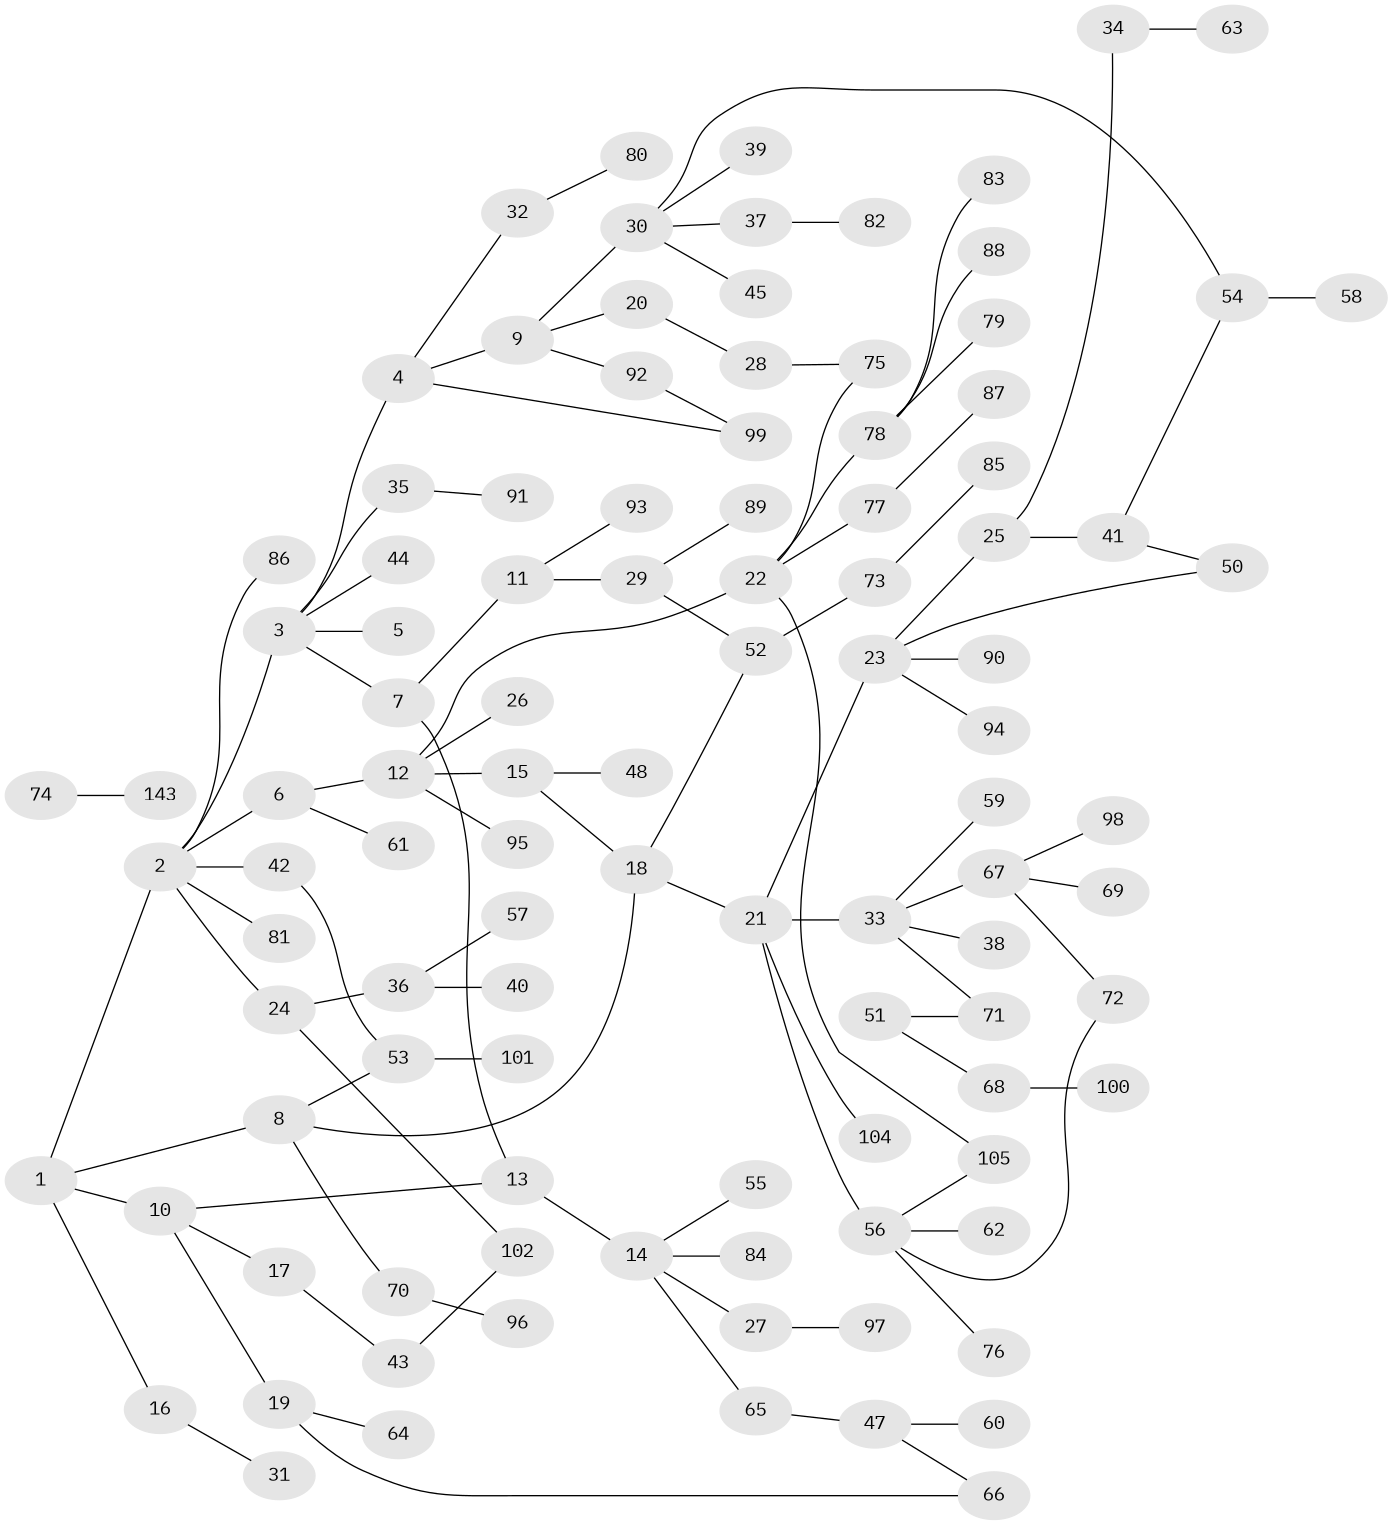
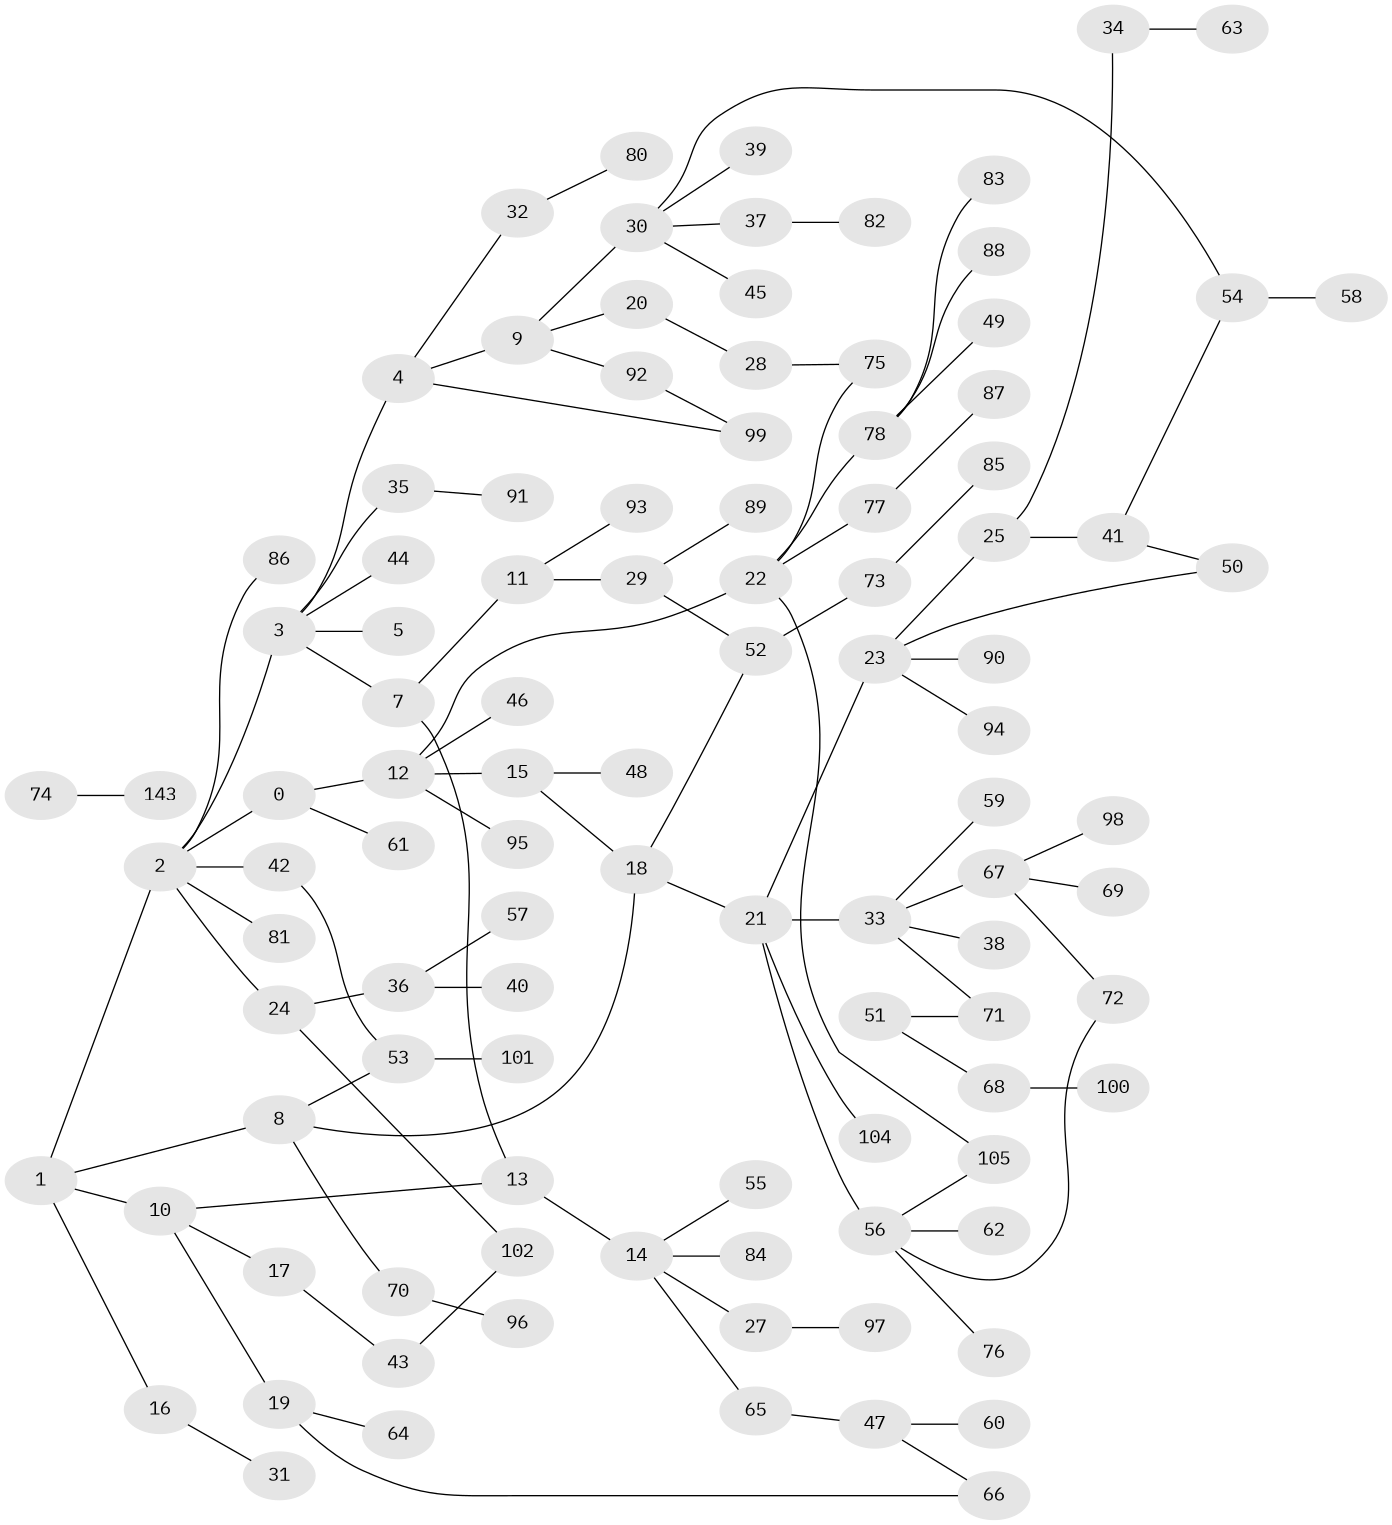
(994, 323) -> (994, 323)
(518, 702) -> (518, 702)
(279, 795) -> (279, 795)
